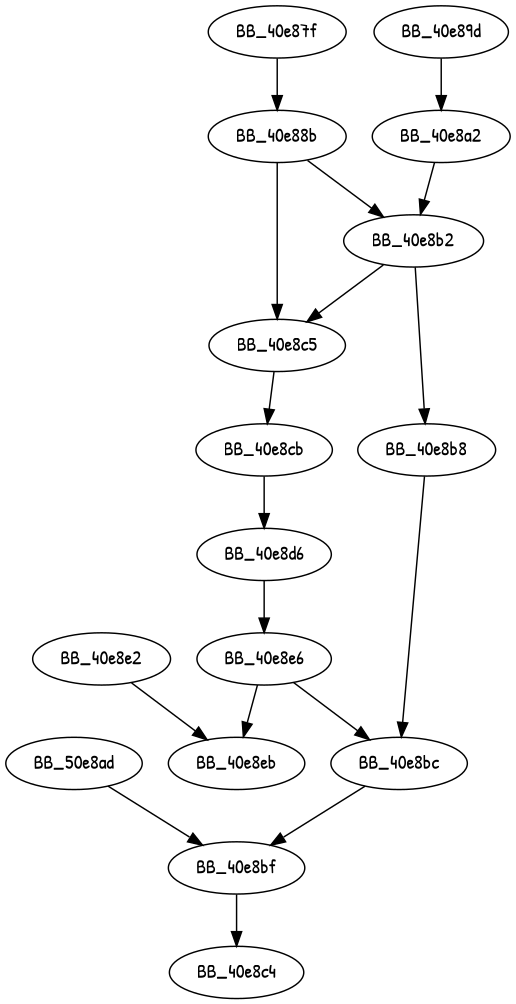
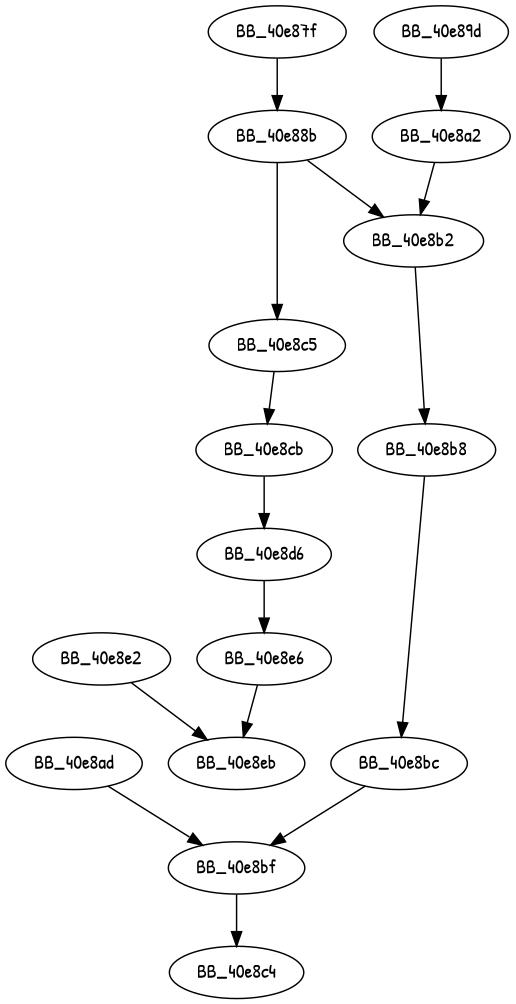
(351, 289) -> none
(326, 707) -> none
(74, 763) -> (74, 763)
